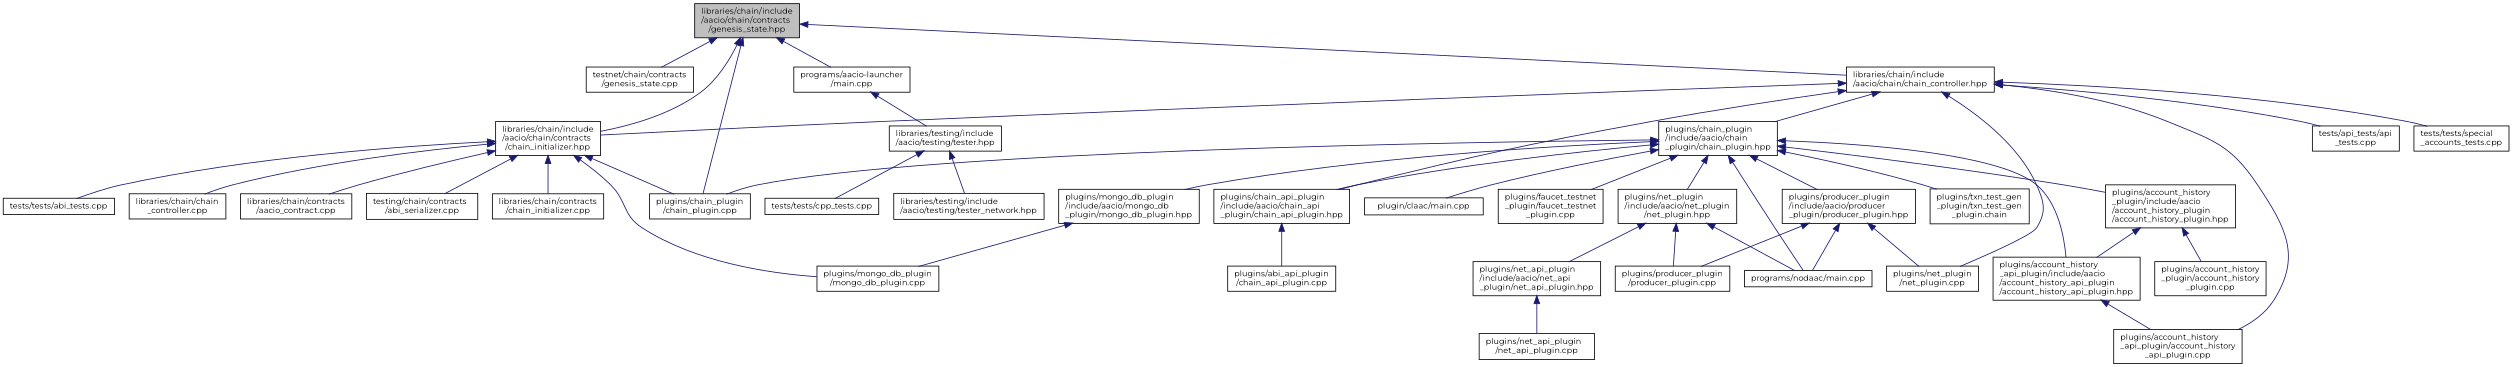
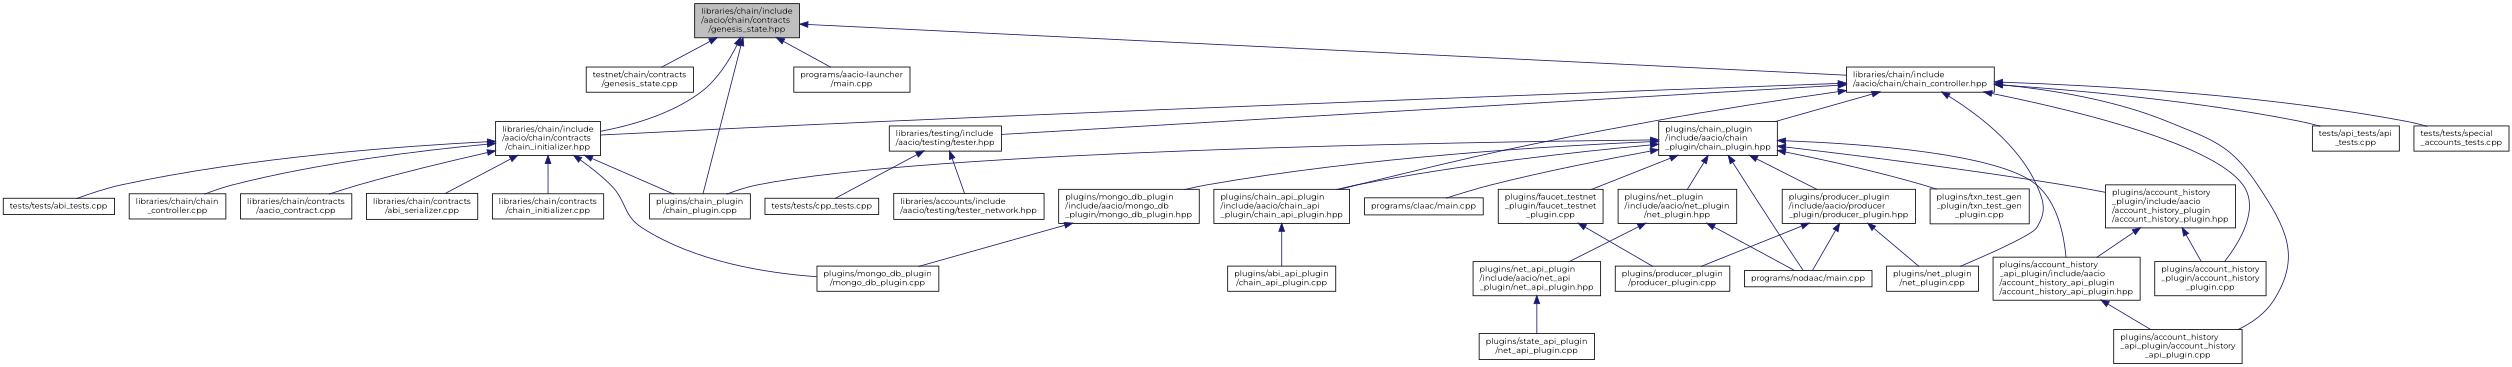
(902, 111) -> (1420, 110)
none -> (2163, 139)
(422, 206) -> (422, 206)
(969, 206) -> (969, 206)
(1424, 206) -> (1424, 206)
(1980, 206) -> (1980, 206)
(1675, 249) -> (1619, 247)
(1537, 347) -> (1537, 347)
